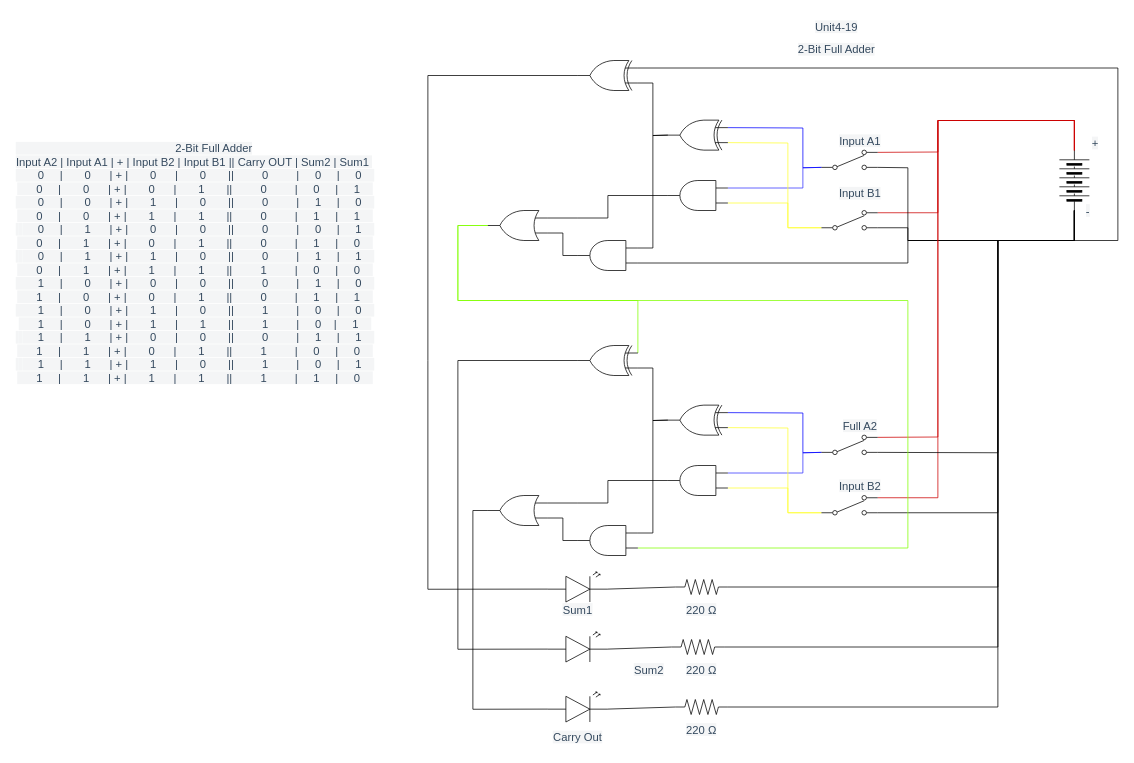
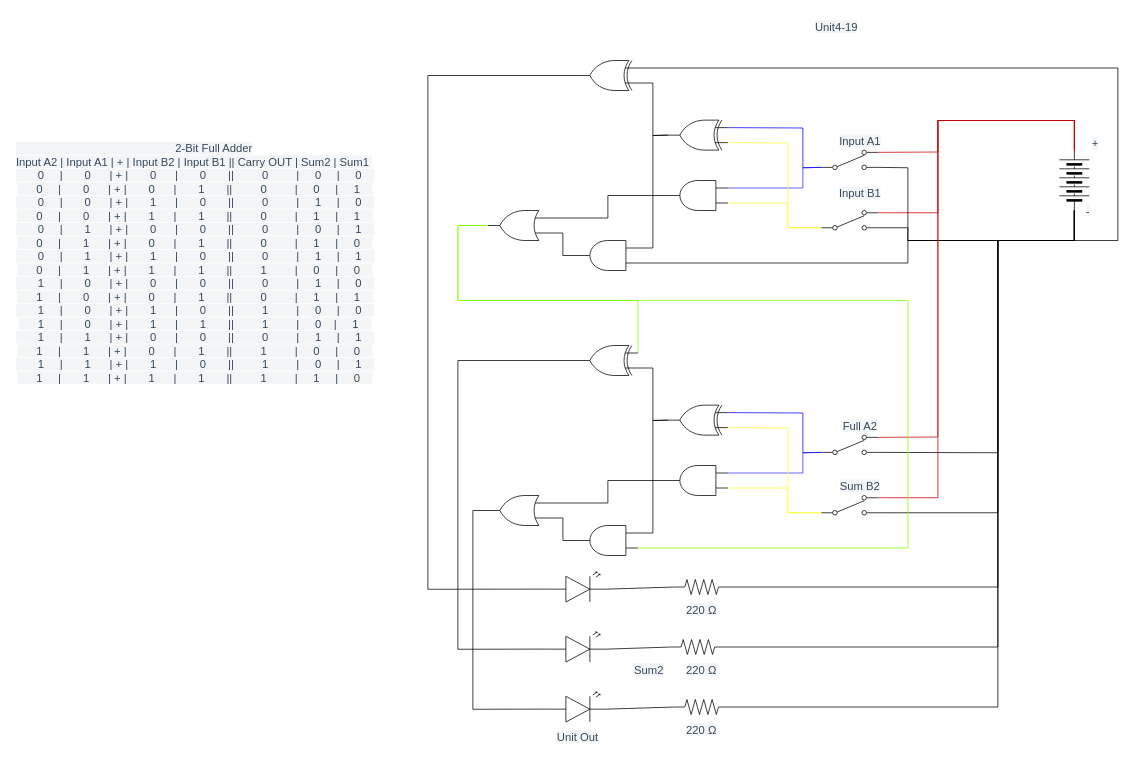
(837, 49) -> none
(860, 486) -> (860, 486)
(578, 609) -> none
(578, 737) -> (578, 737)
